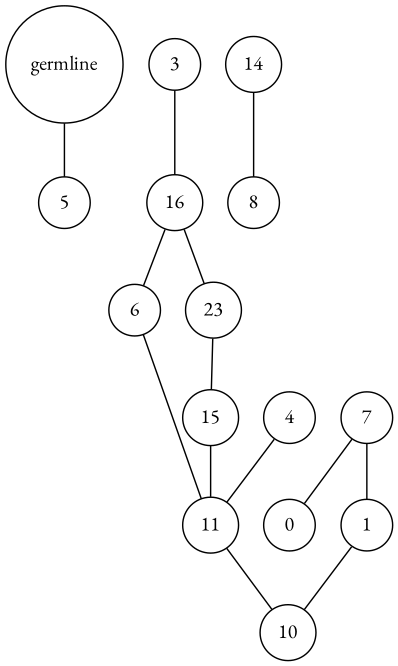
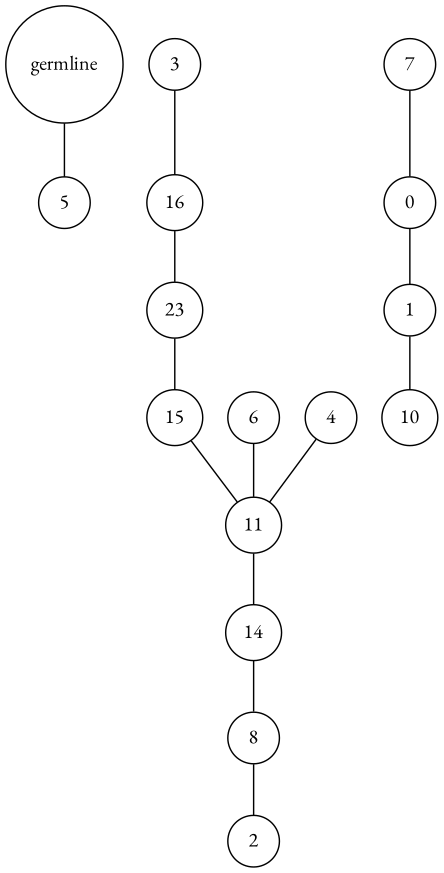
(154, 258) -> none
(367, 471) -> (410, 257)
(249, 579) -> (254, 579)
none -> (254, 841)
